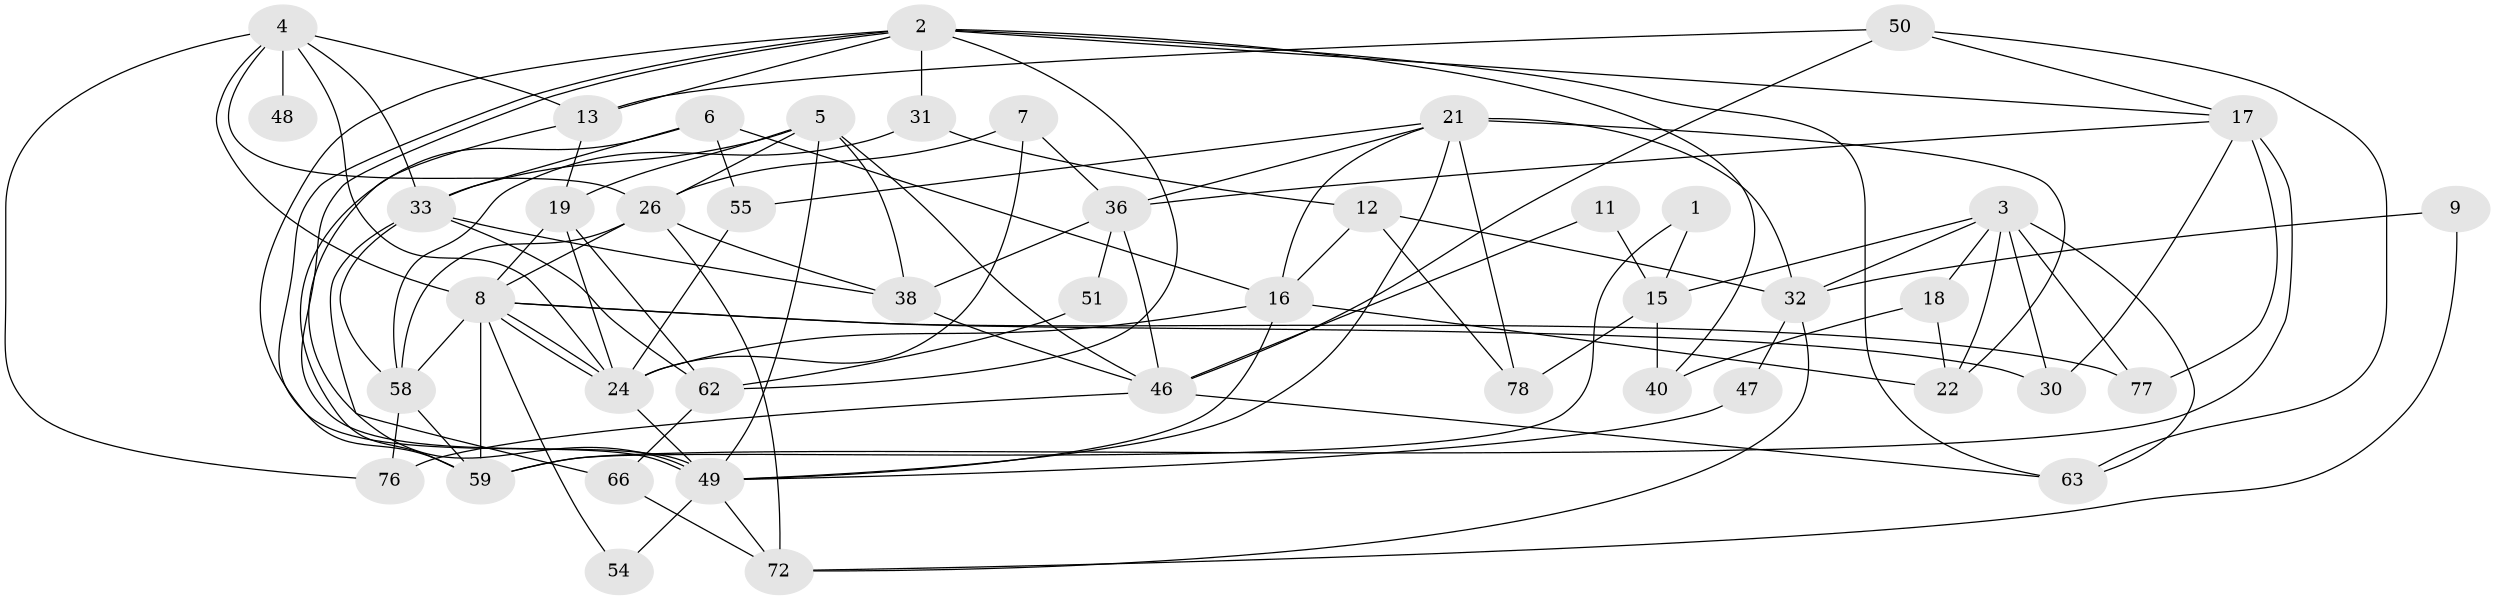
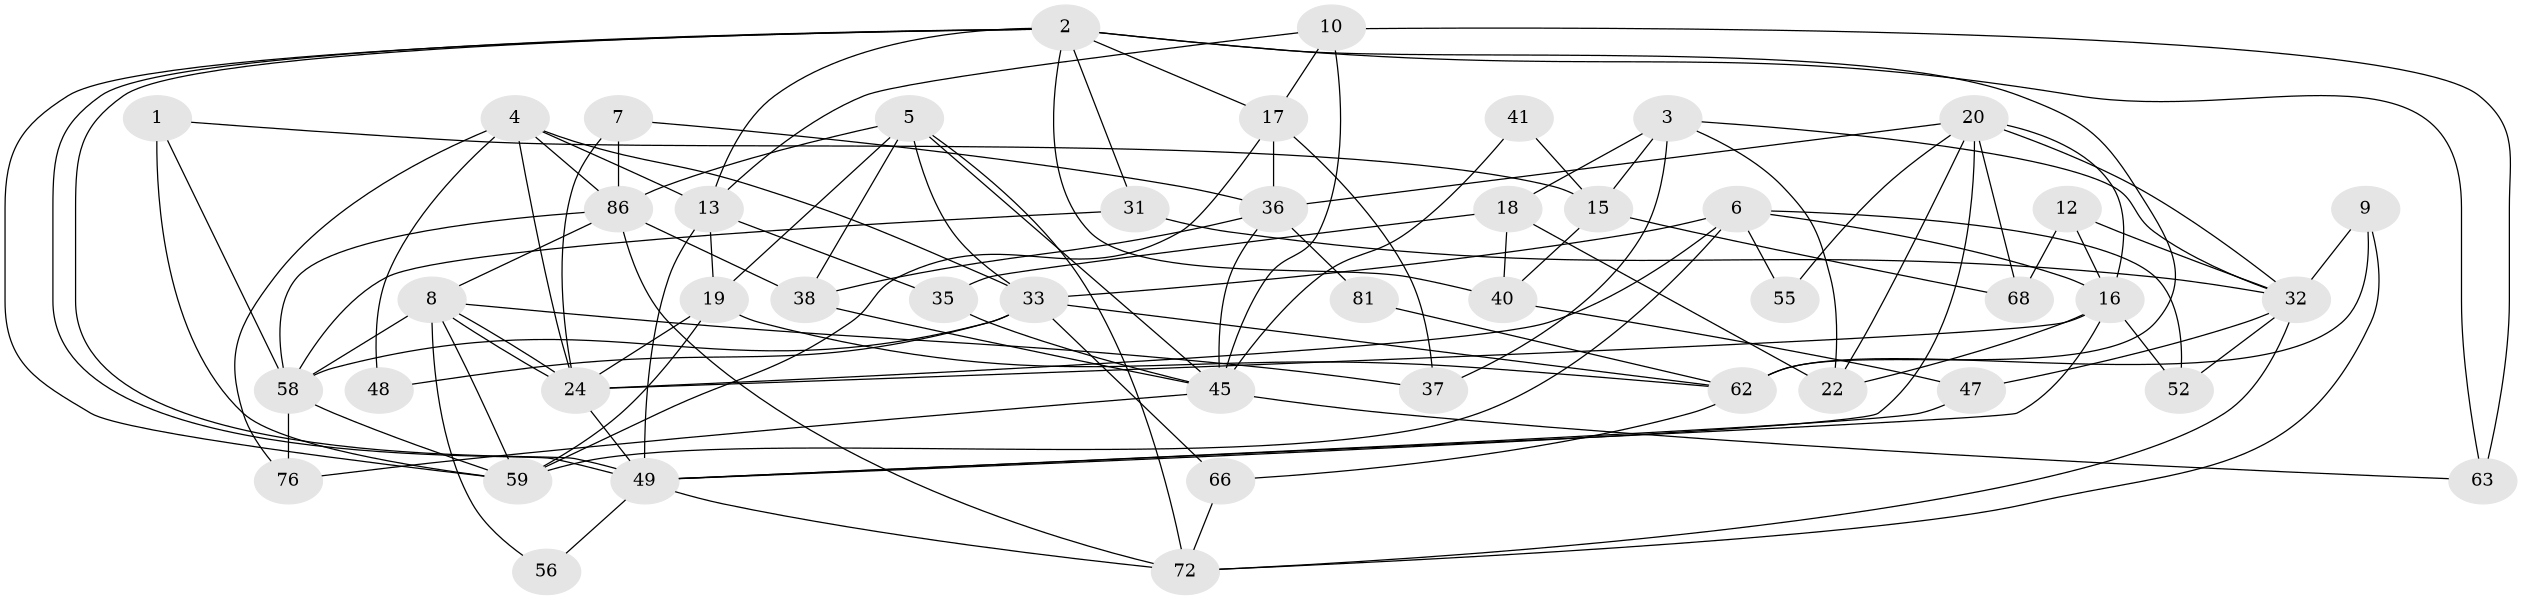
(1900, 28) -> (1332, 28)
(1454, 118) -> (1974, 118)
(1140, 176) -> (1714, 260)
(275, 206) -> none
(651, 209) -> (619, 209)
(1606, 209) -> (1519, 118)
none -> (223, 254)
(517, 258) -> (631, 404)
(662, 259) -> (697, 357)
(680, 300) -> (1262, 353)
none -> (944, 300)
(1093, 300) -> (1364, 300)
(790, 307) -> (1107, 326)
none -> (1708, 336)
(2172, 339) -> none
none -> (2140, 364)
(1162, 391) -> (1221, 391)
(1519, 391) -> (2019, 300)
(2052, 391) -> none
(2142, 391) -> (1434, 391)
none -> (2179, 391)
(619, 572) -> (547, 572)
